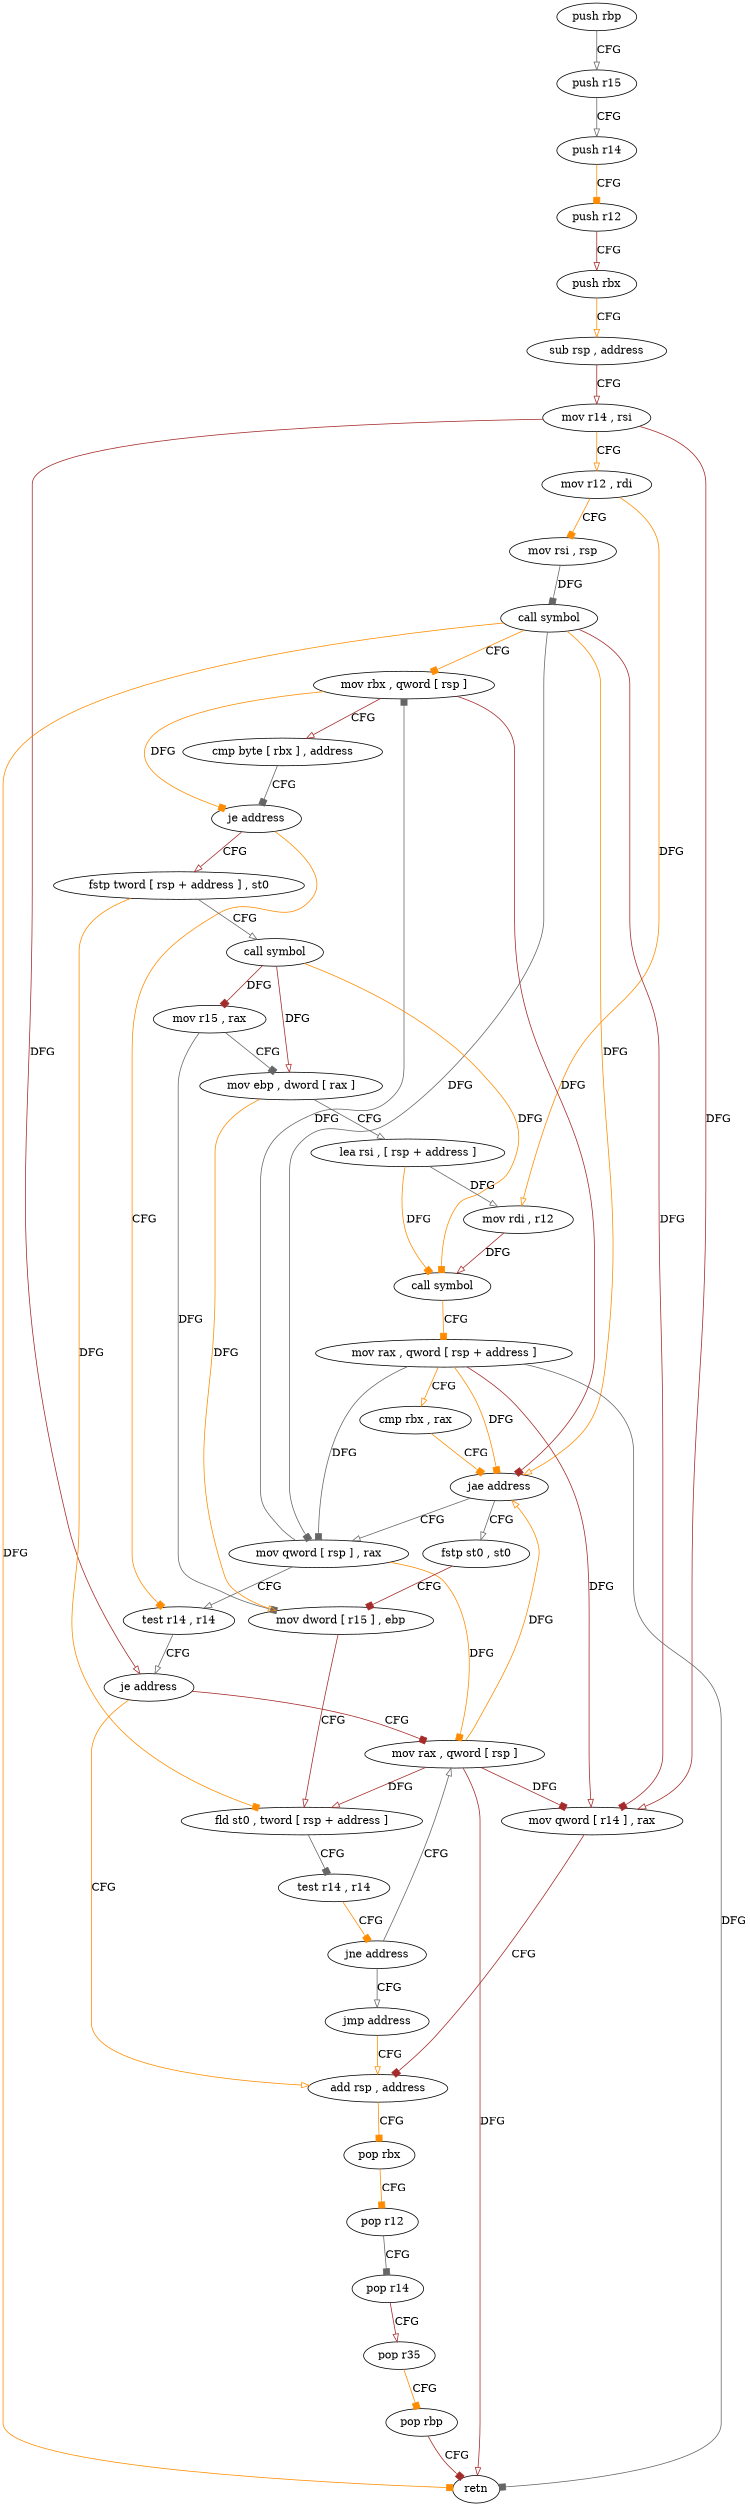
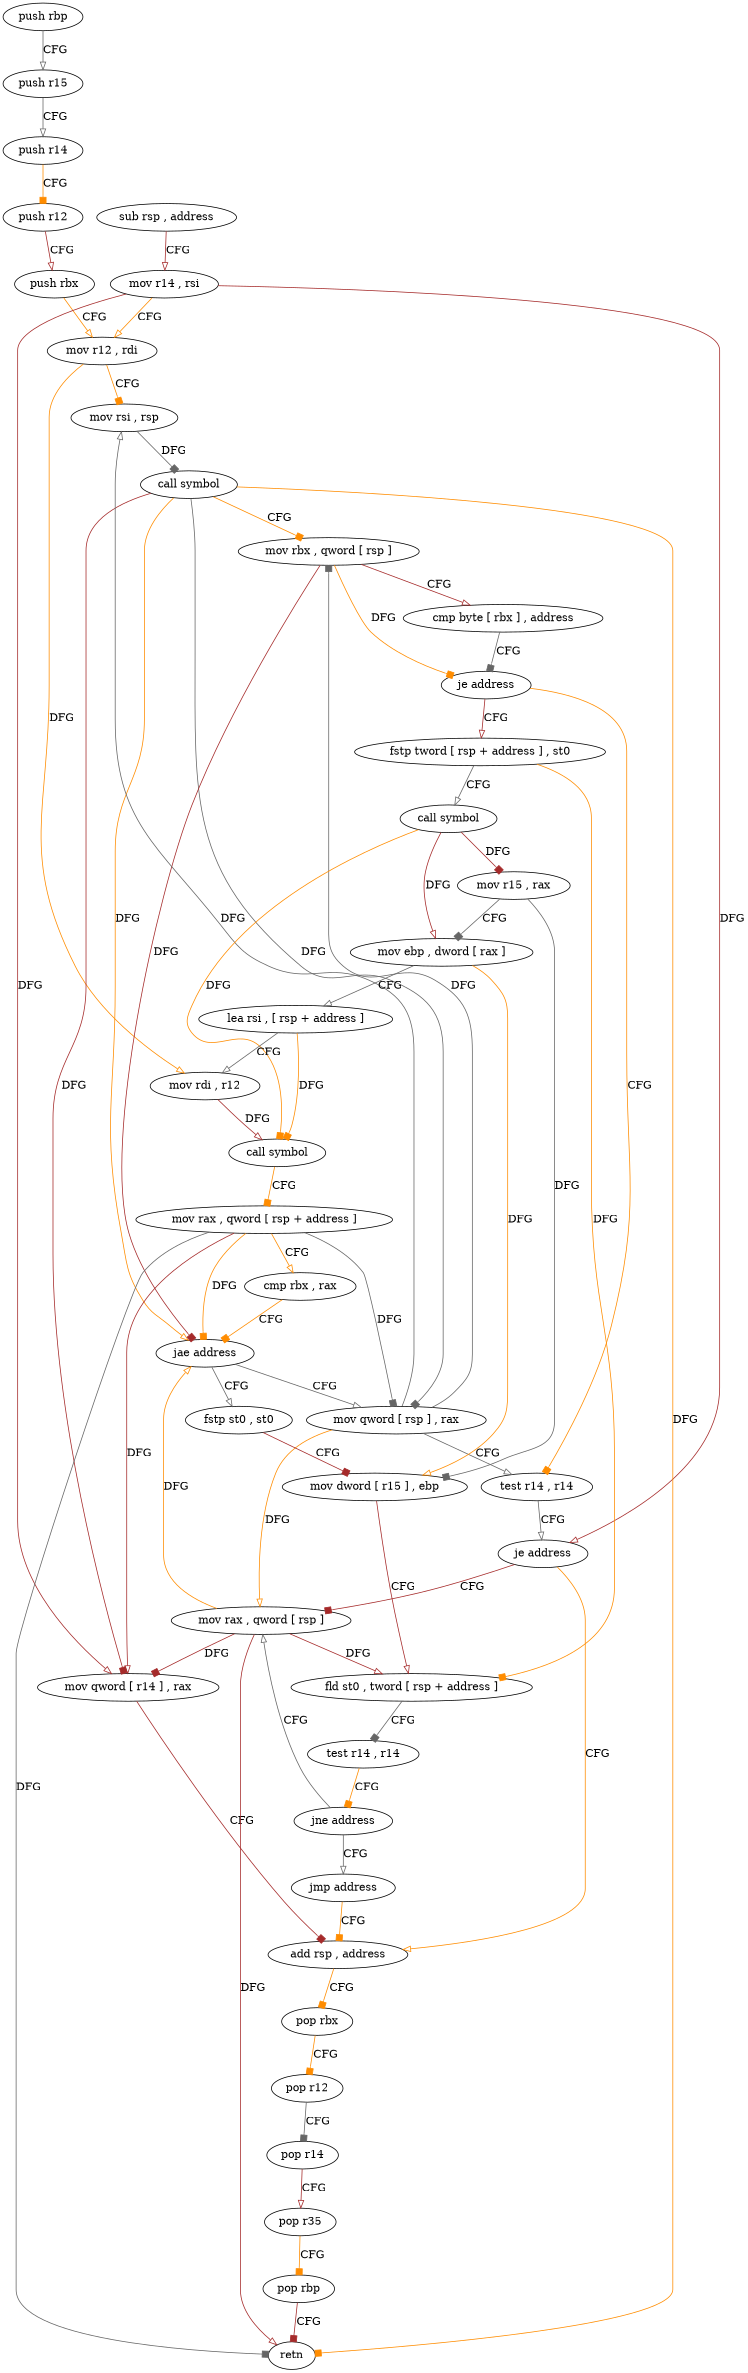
(597, 314) -> (76, 315)
none -> (254, 959)
(483, 1186) -> (269, 1053)
(465, 1626) -> (268, 1499)
(377, 2051) -> (341, 1917)
